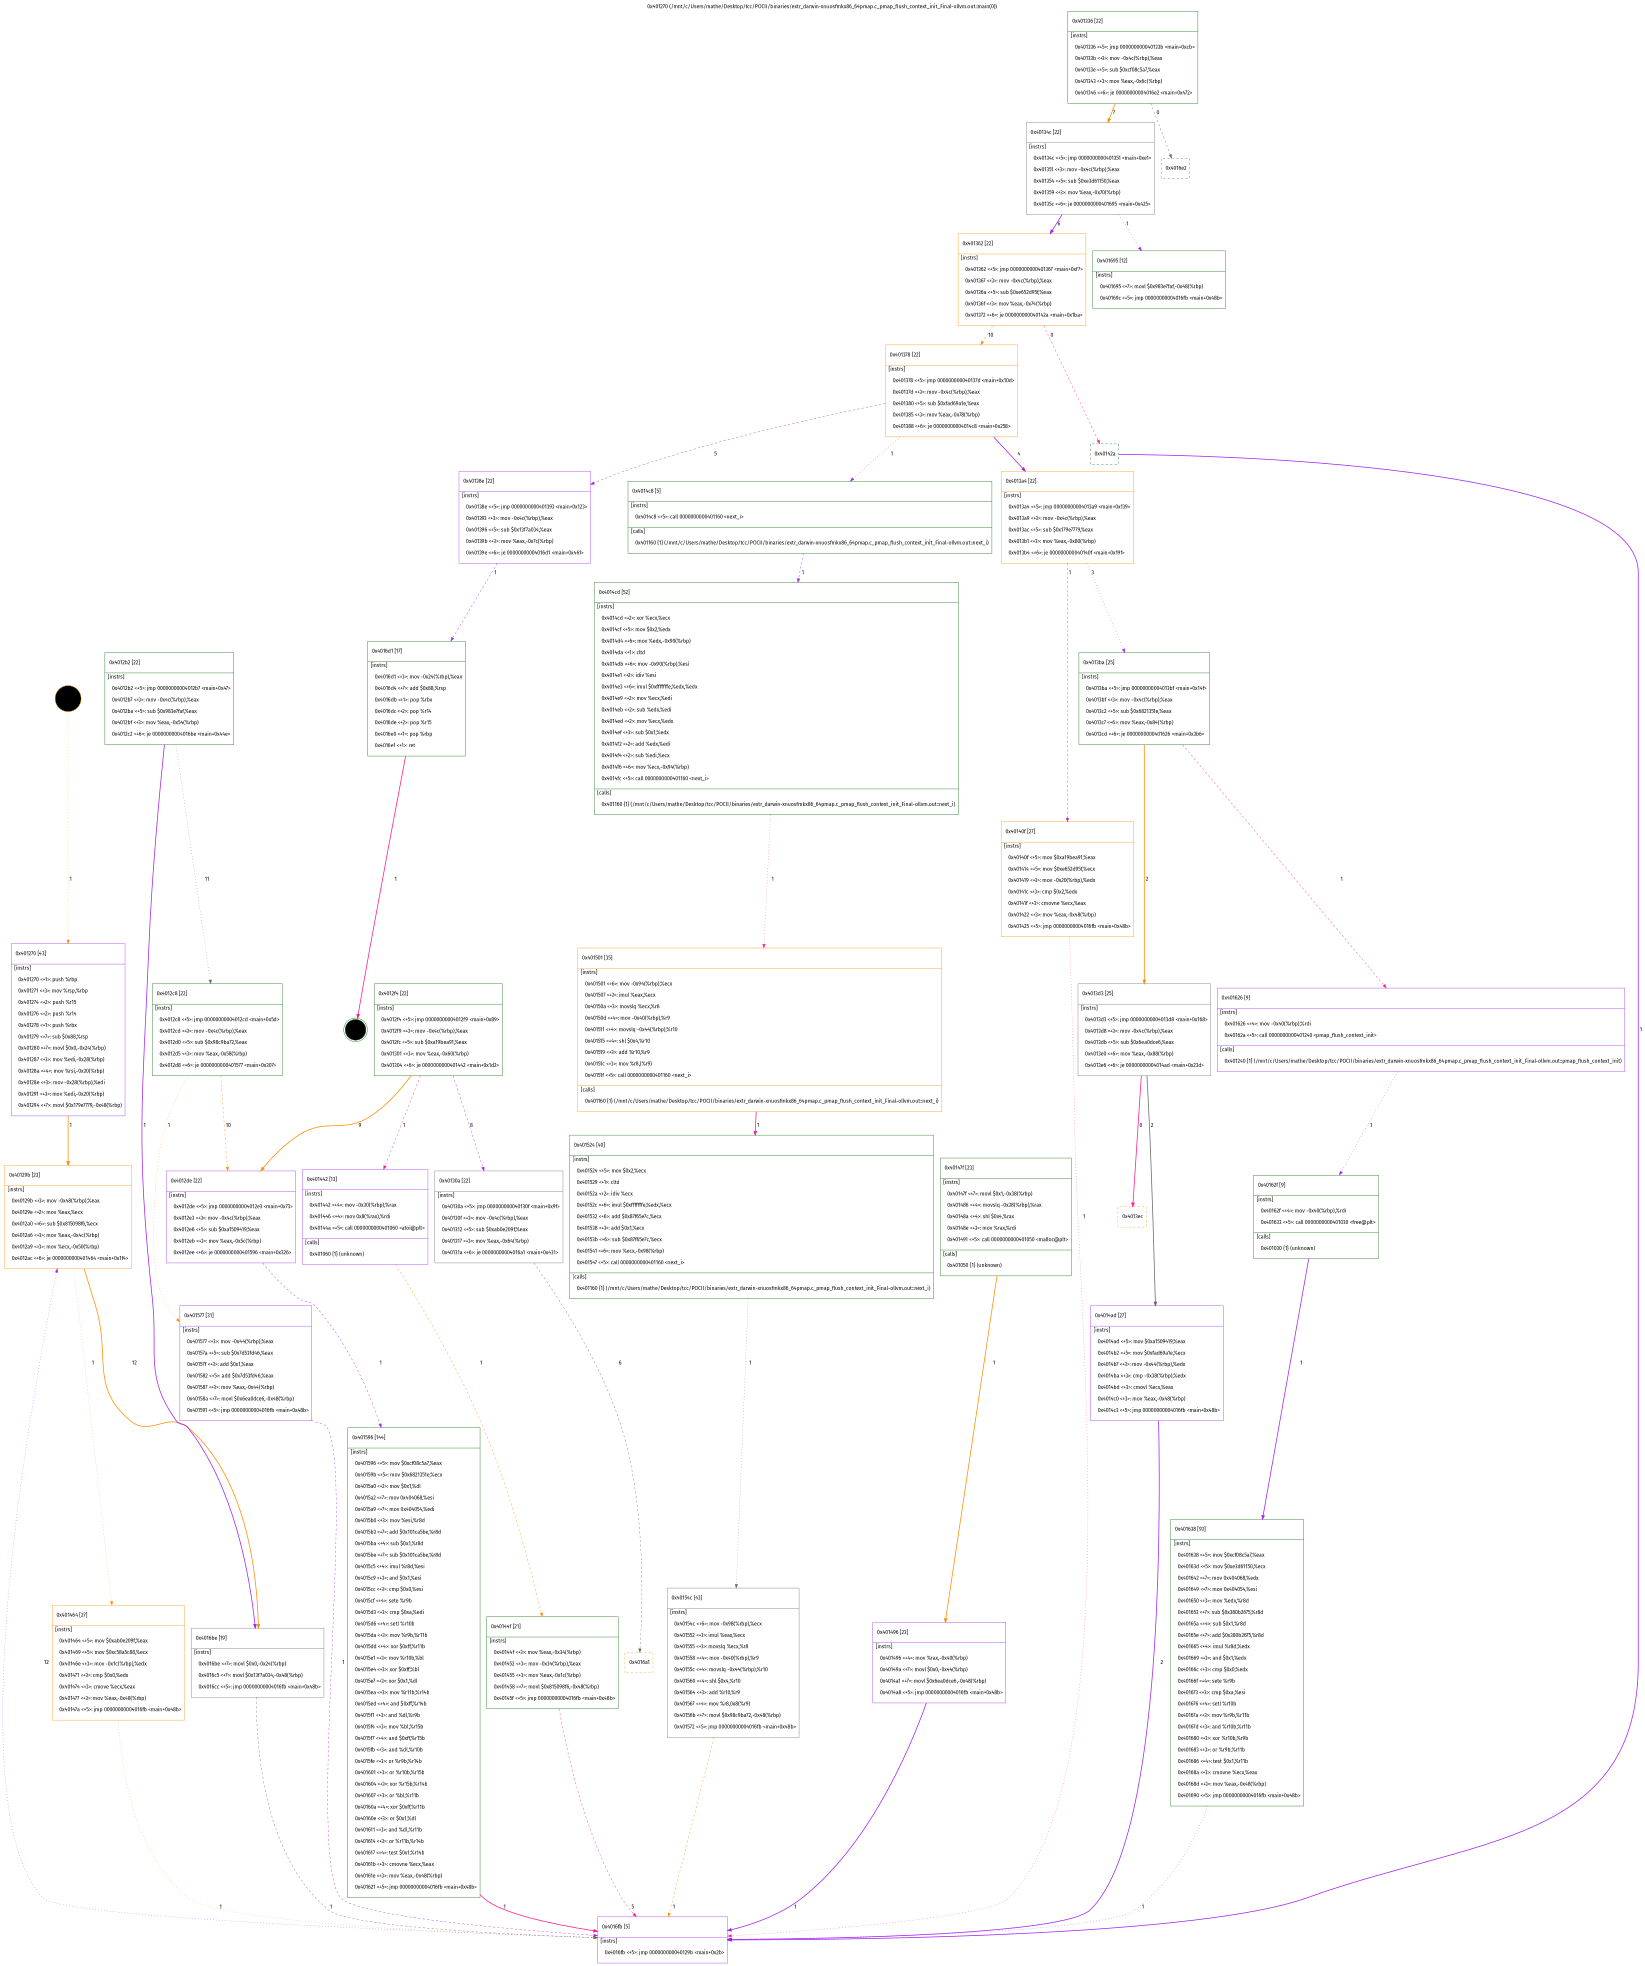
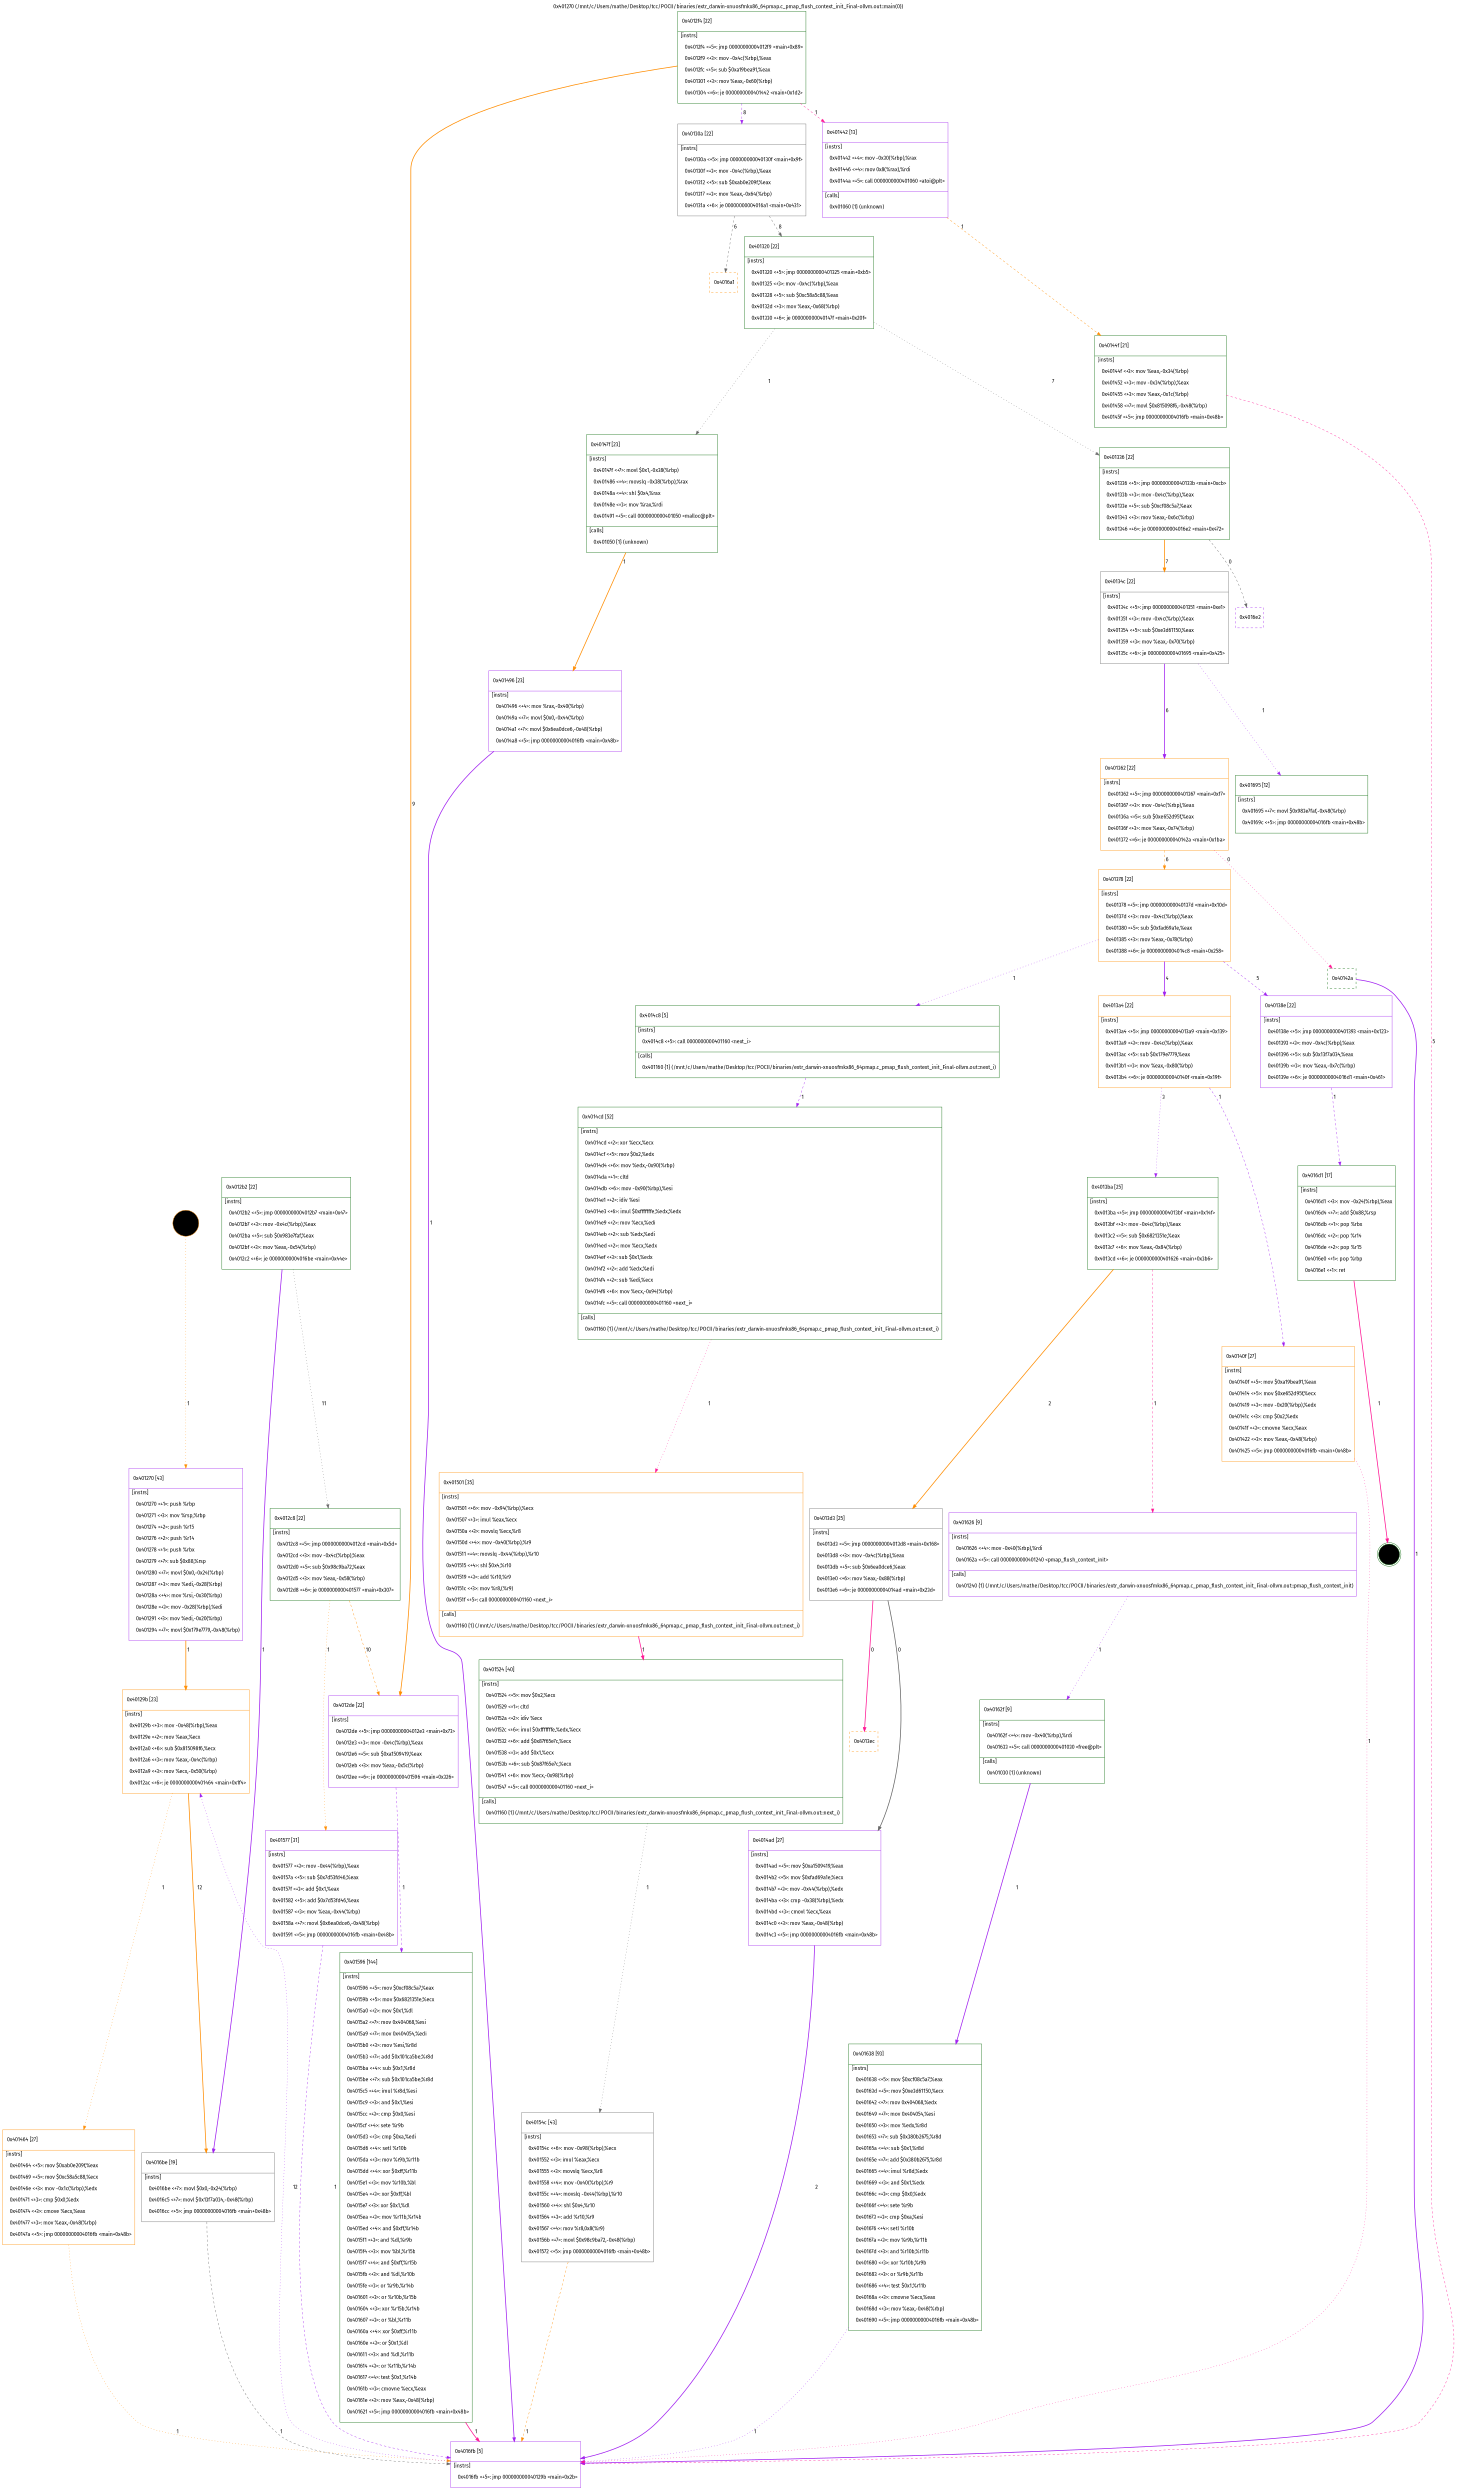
none -> (809, 283)
(990, 335) -> (1167, 860)
(1071, 383) -> (1272, 907)
(1152, 1126) -> (899, 1650)
